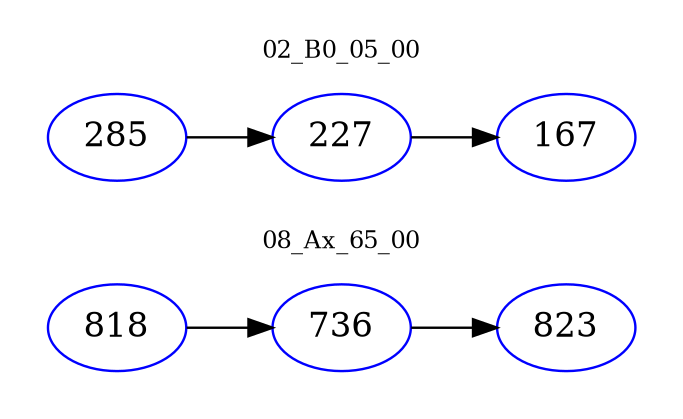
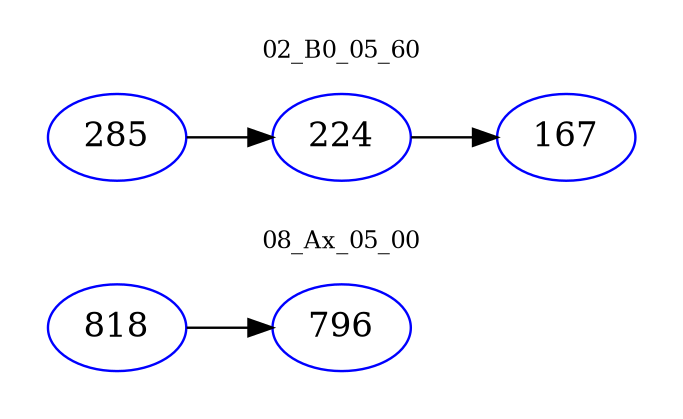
(342, 52) -> (342, 52)
(342, 137) -> (342, 137)
(342, 242) -> (342, 242)
(342, 328) -> (342, 328)
(566, 328) -> none
